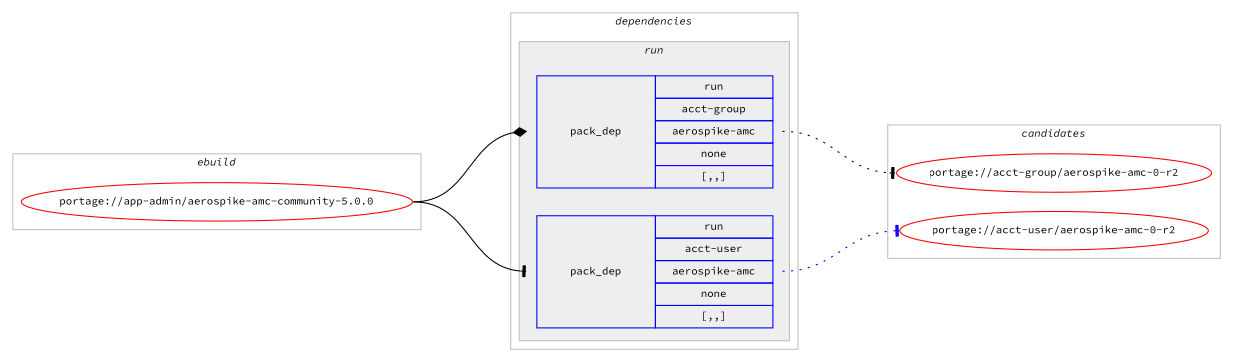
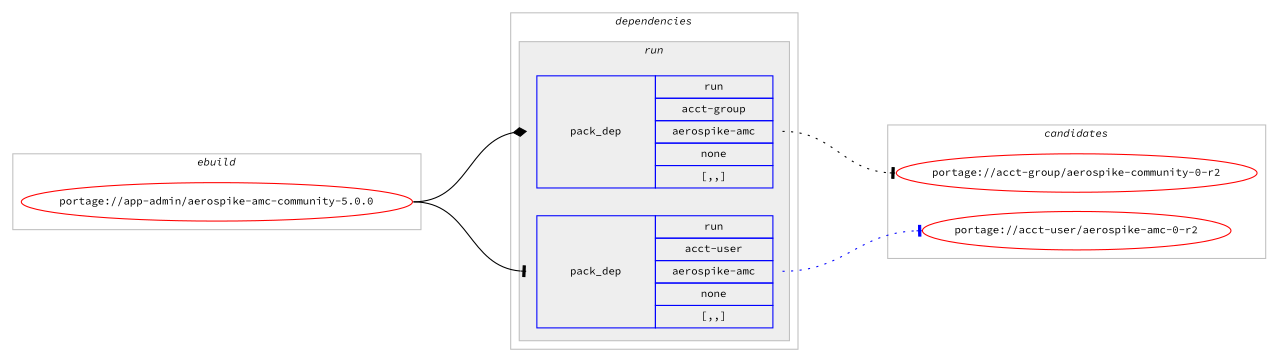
(1054, 173) -> (1077, 173)
